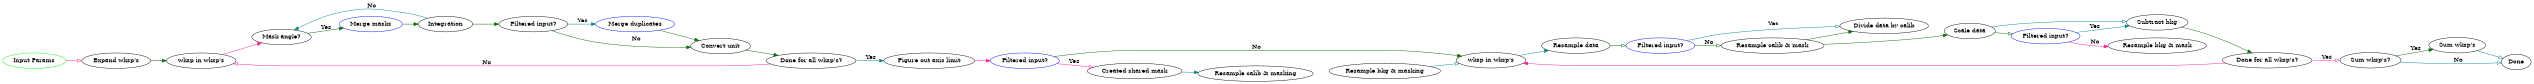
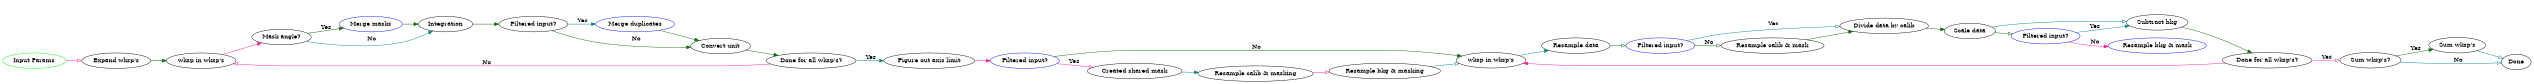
(362, 9) -> (368, 46)
(1883, 41) -> (1933, 29)
(2157, 46) -> (2157, 46)
none -> (1319, 72)
